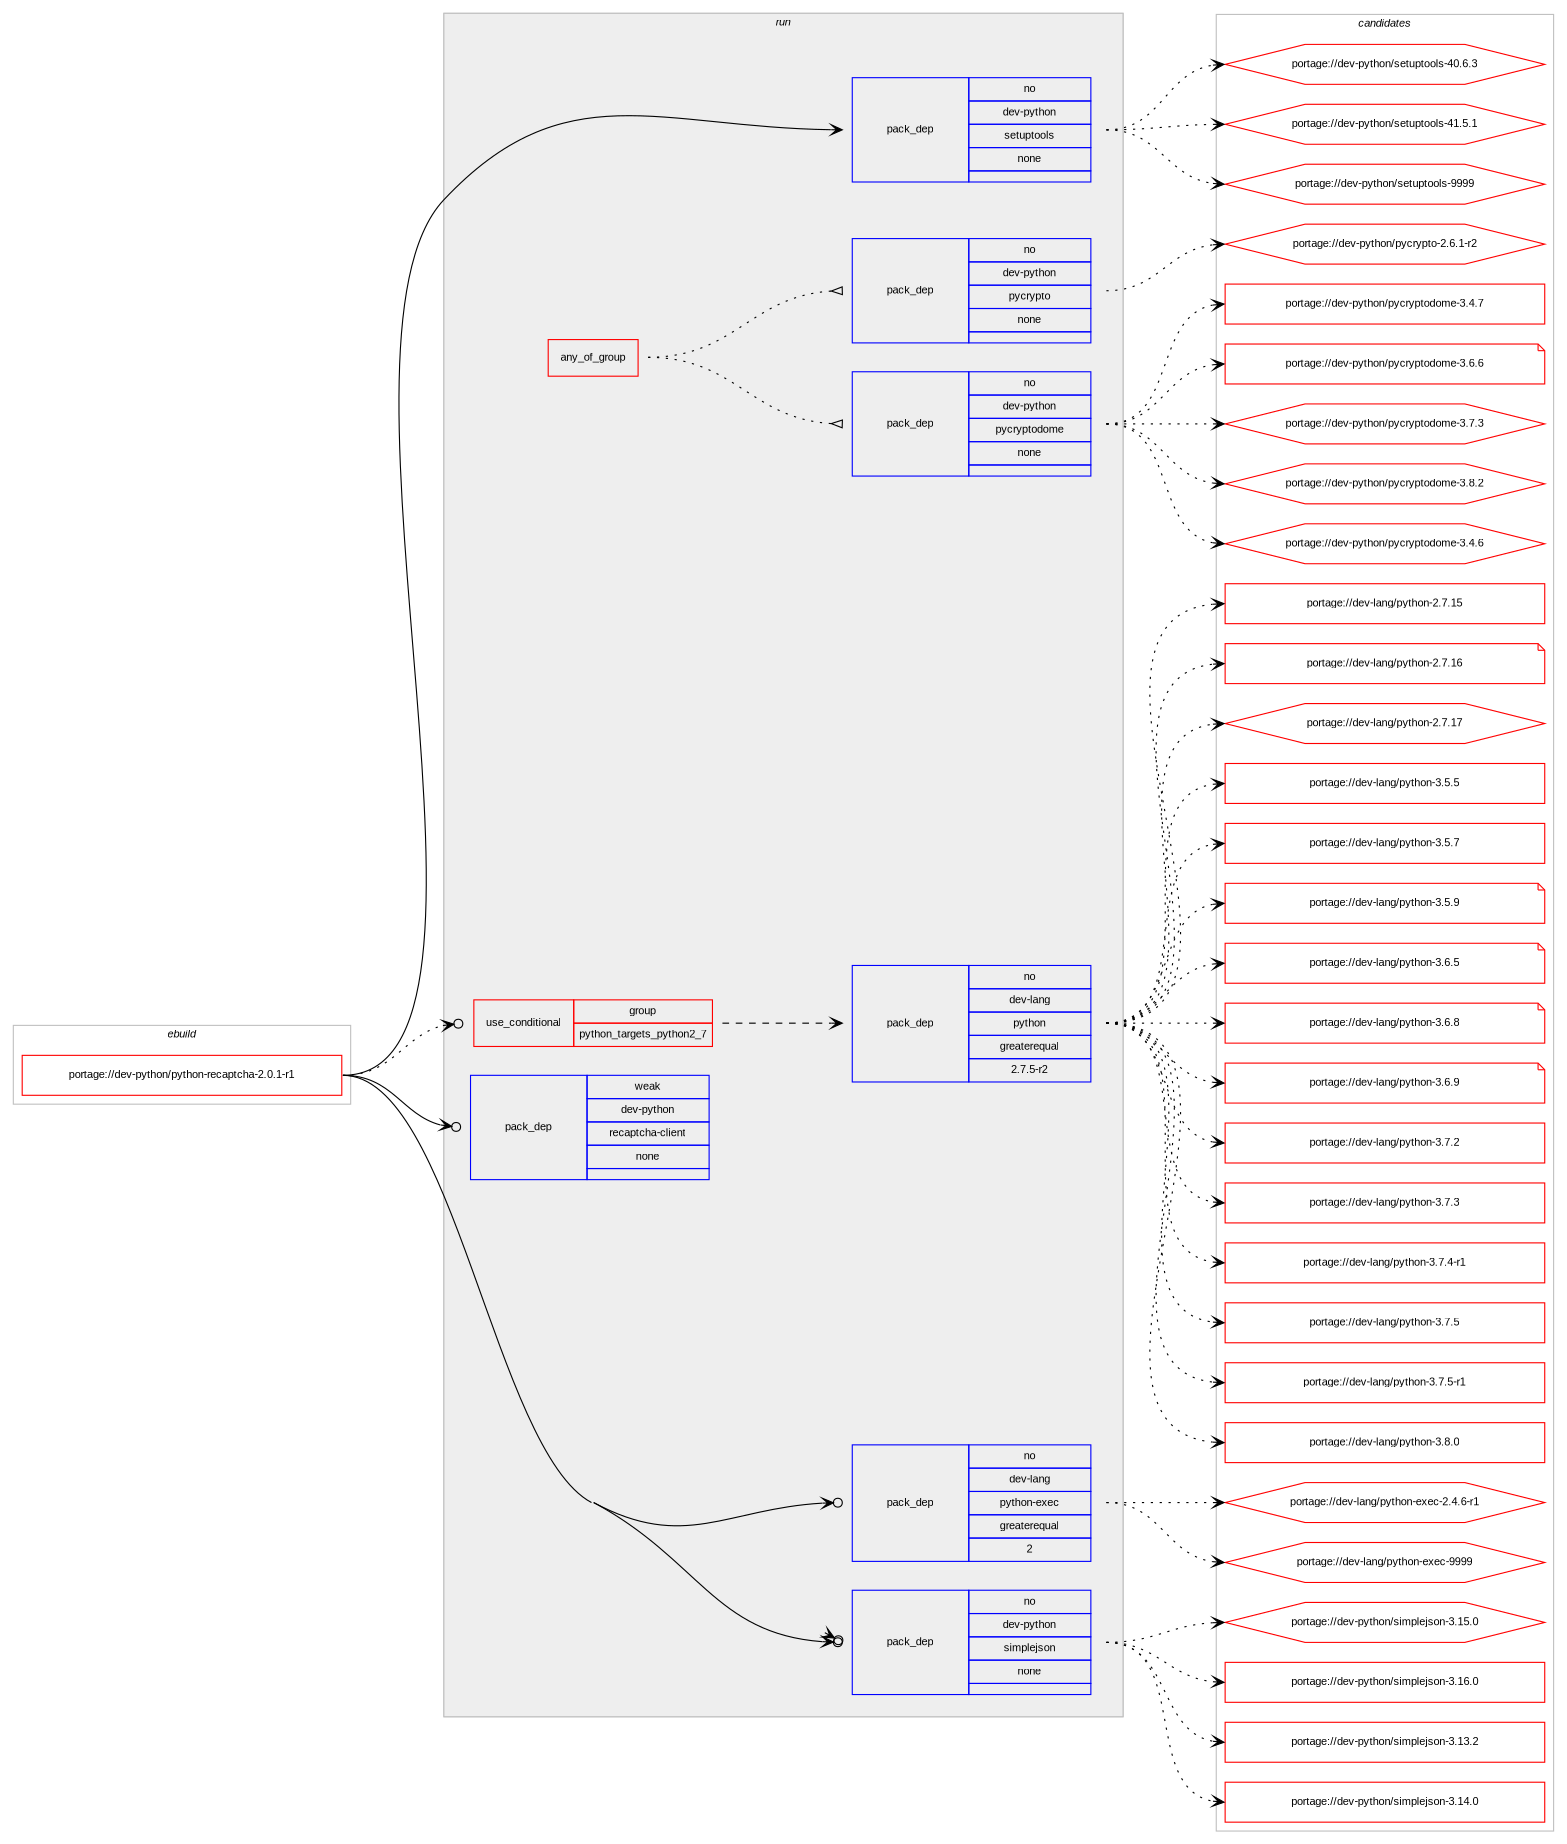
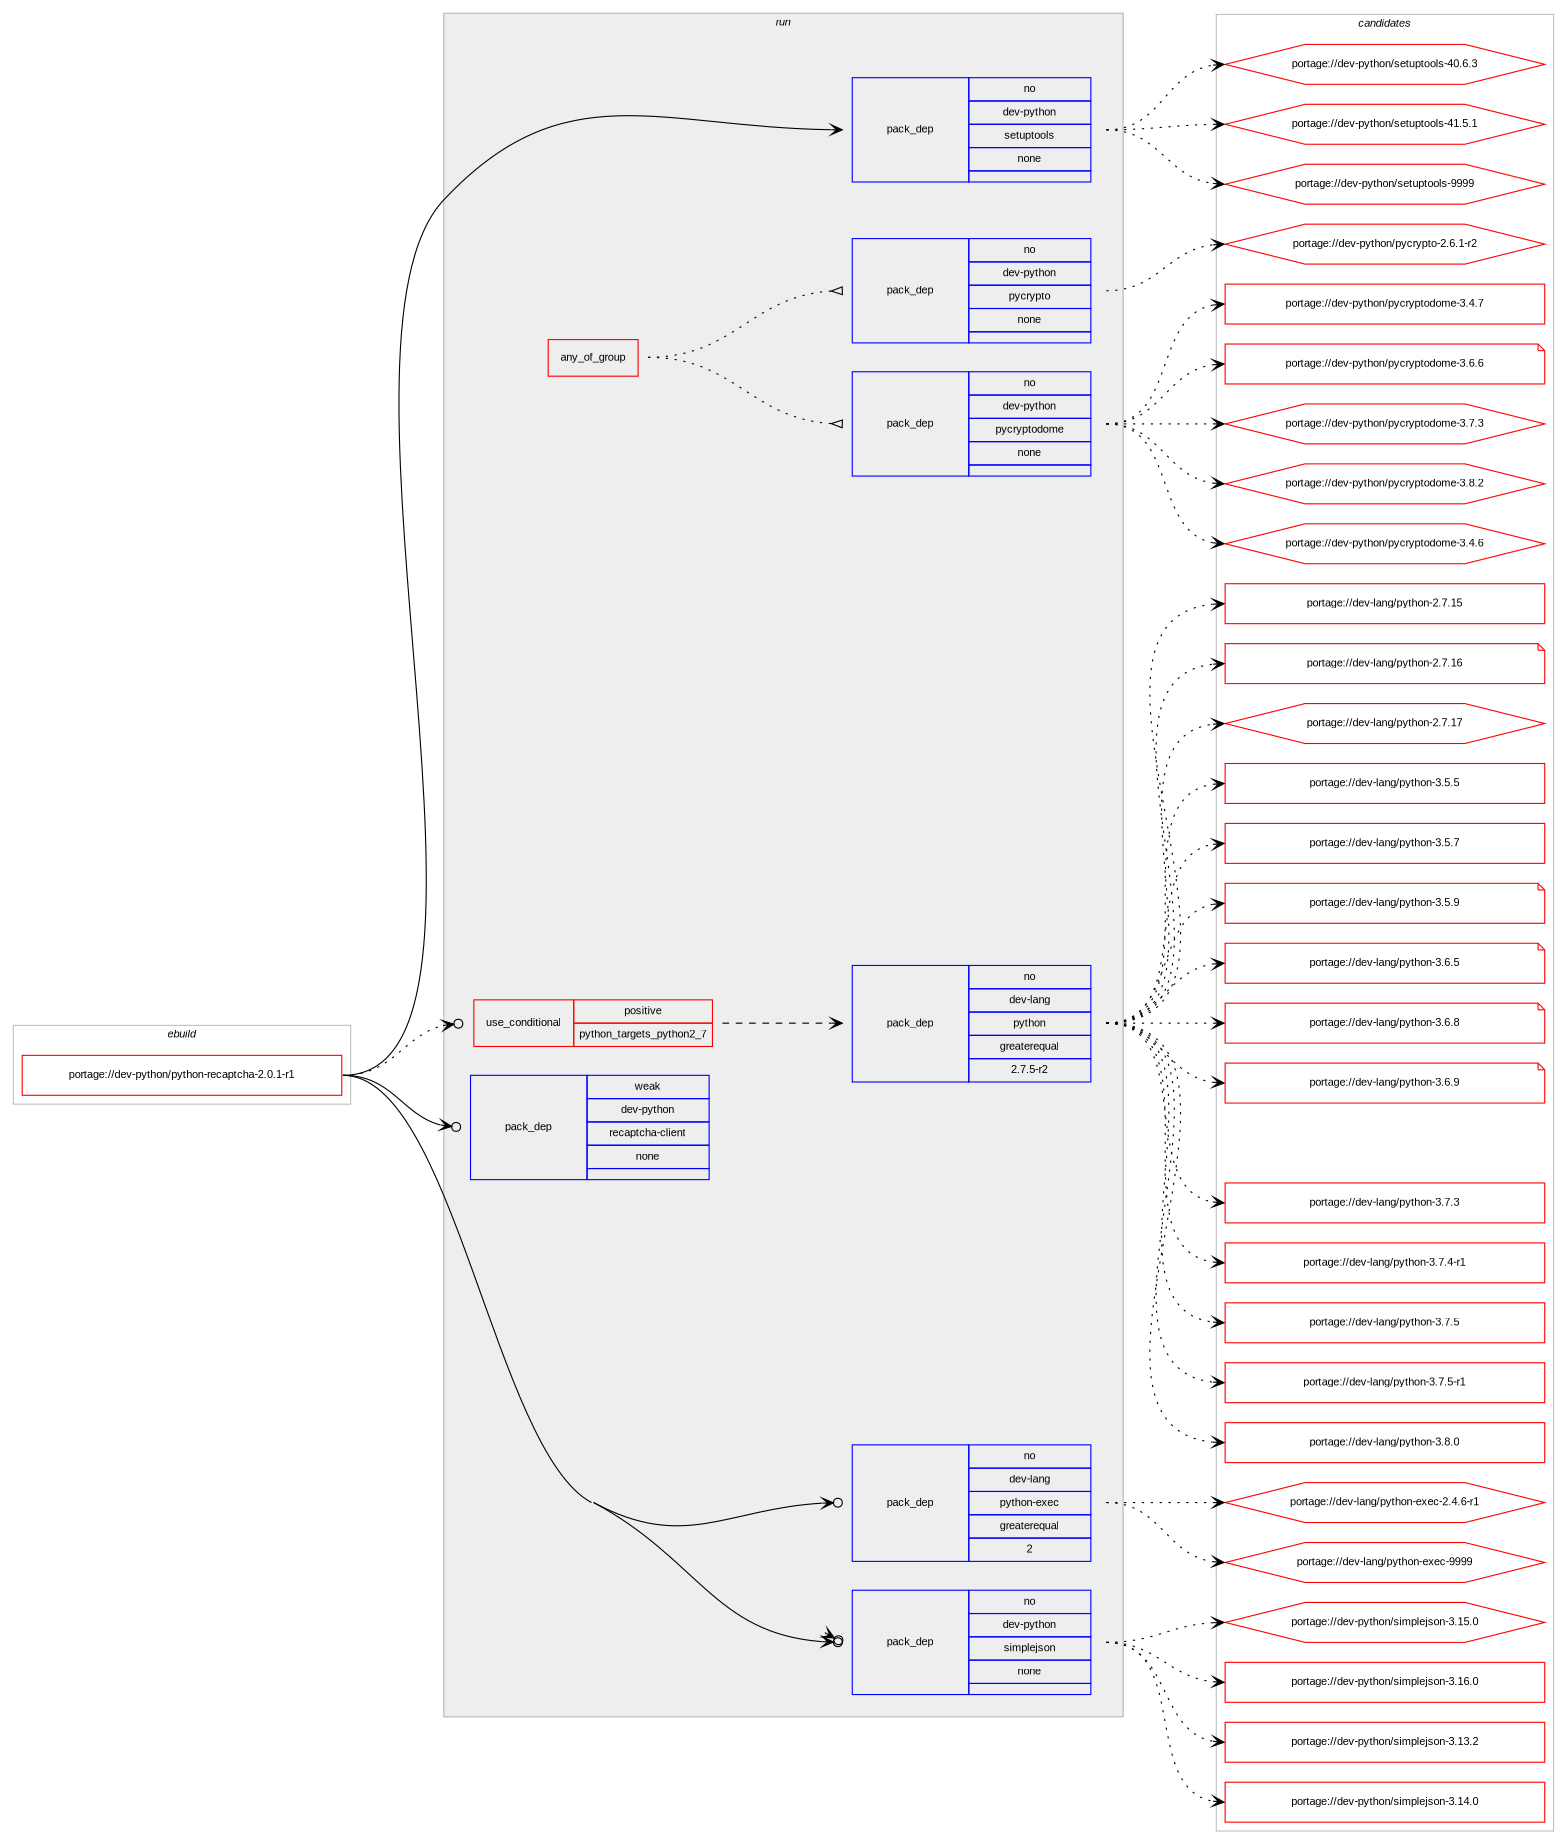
(643, 1011) -> (643, 1011)
(1385, 1143) -> none
